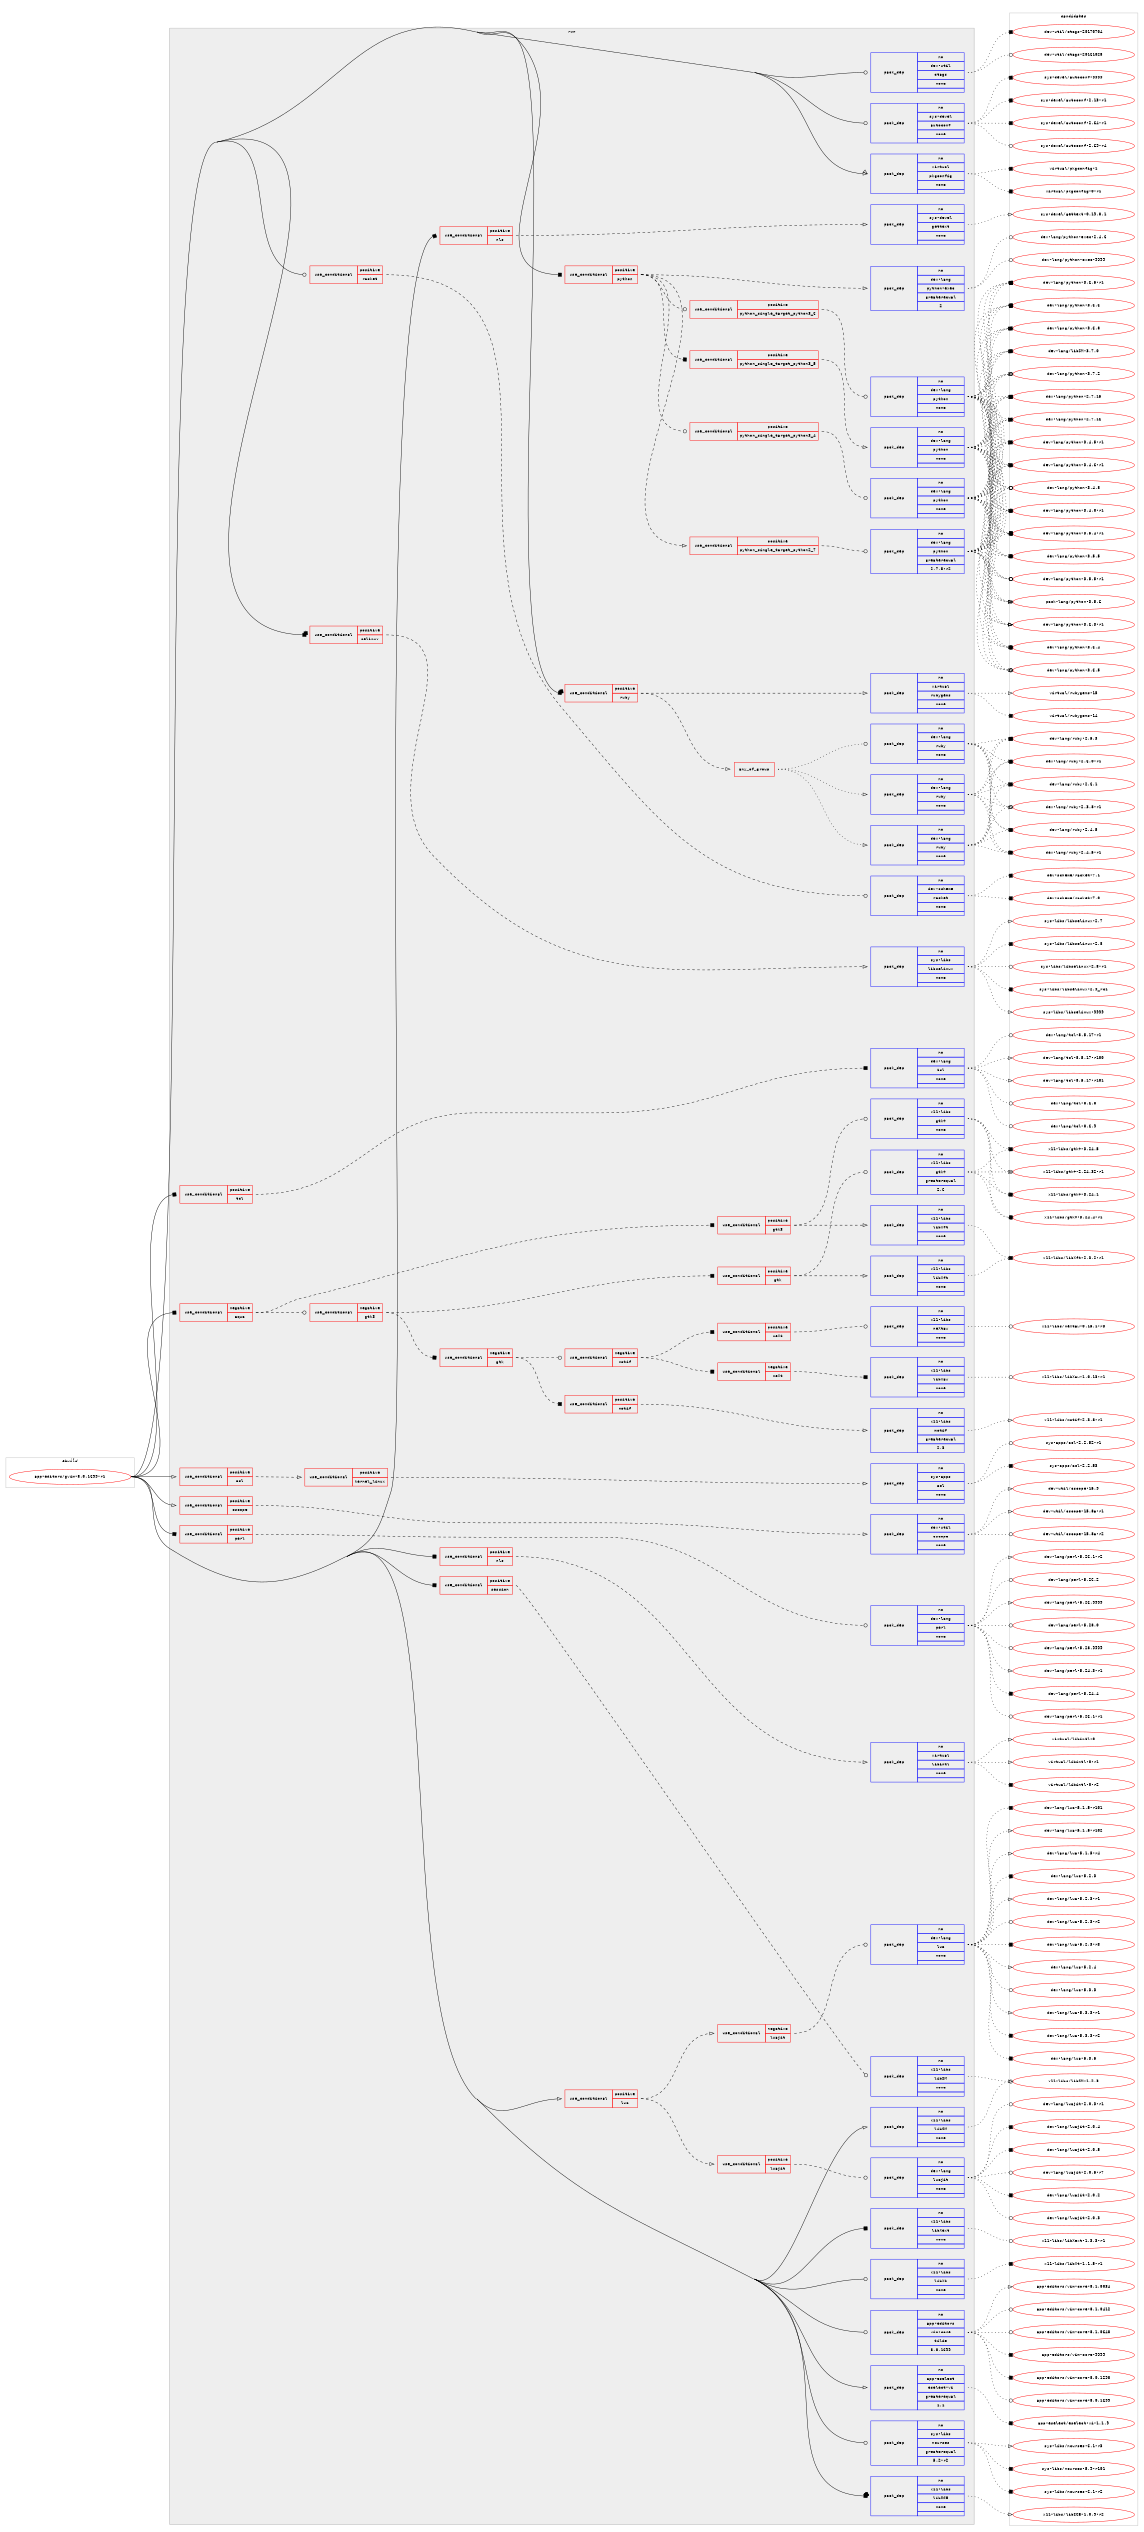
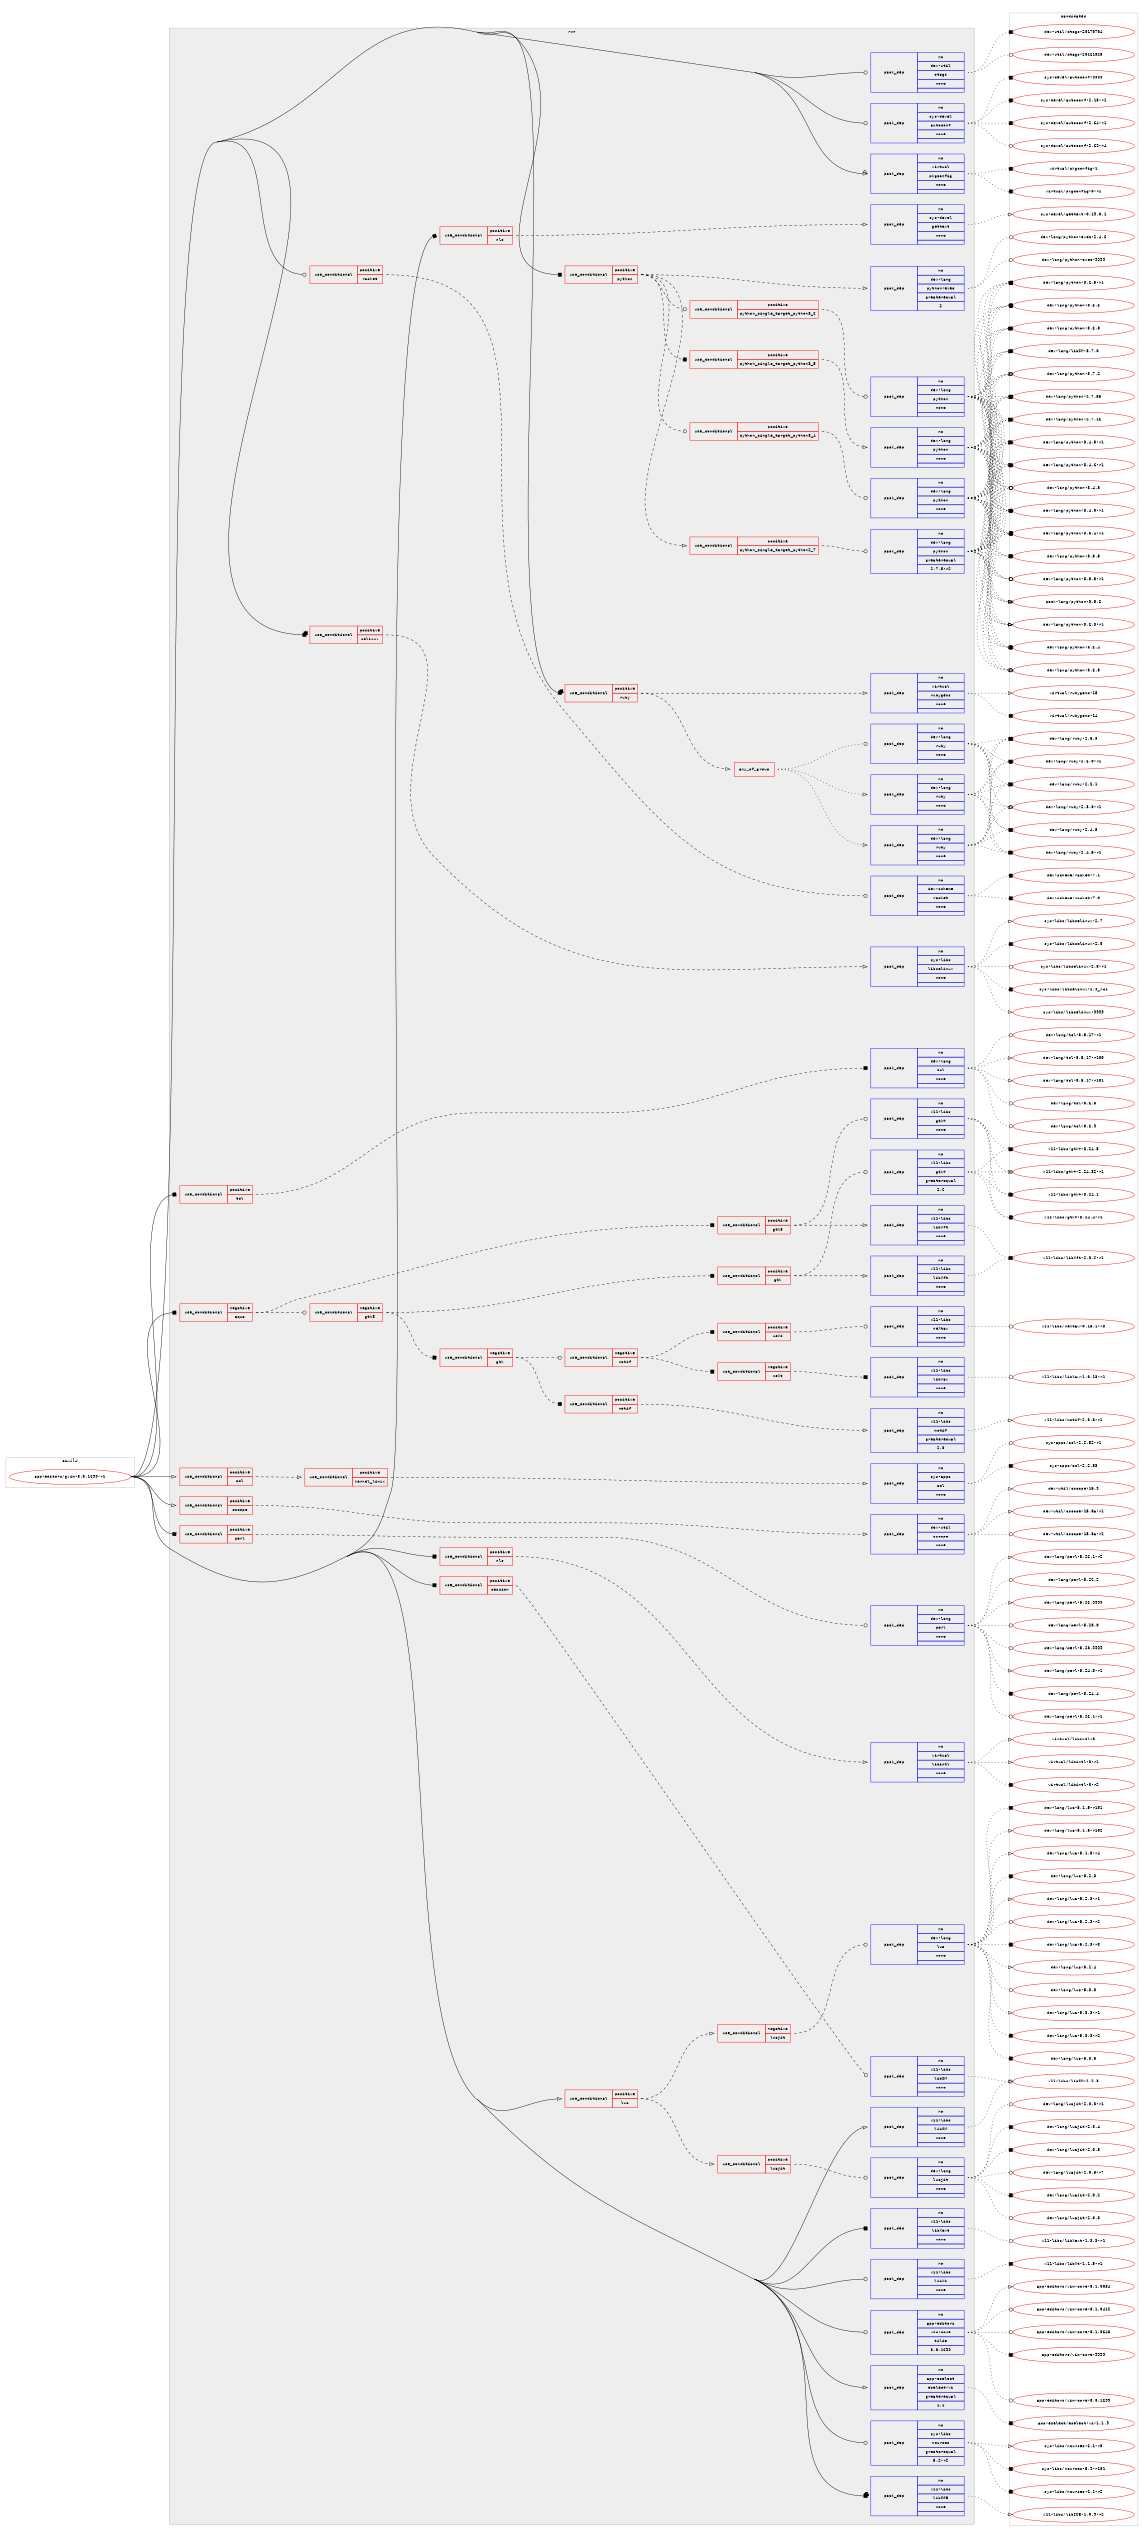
(1074, 397) -> (1074, 397)
(1074, 2378) -> none
